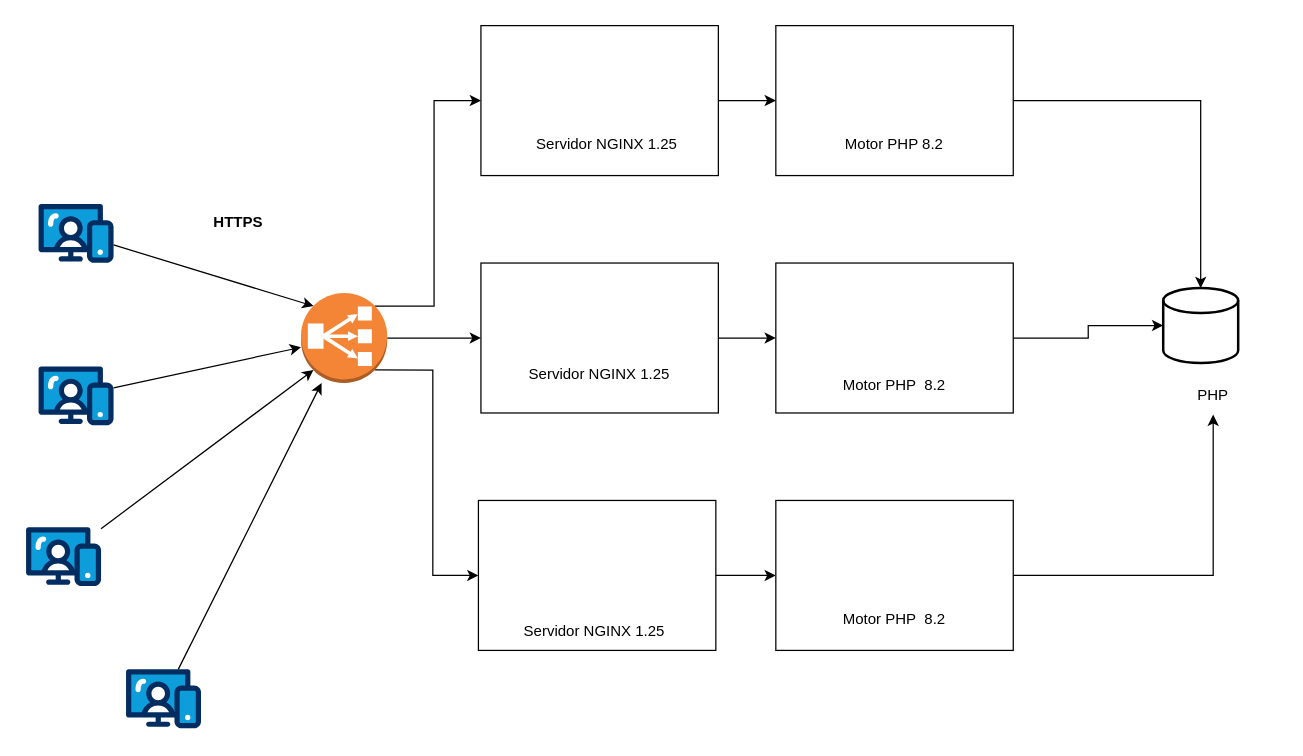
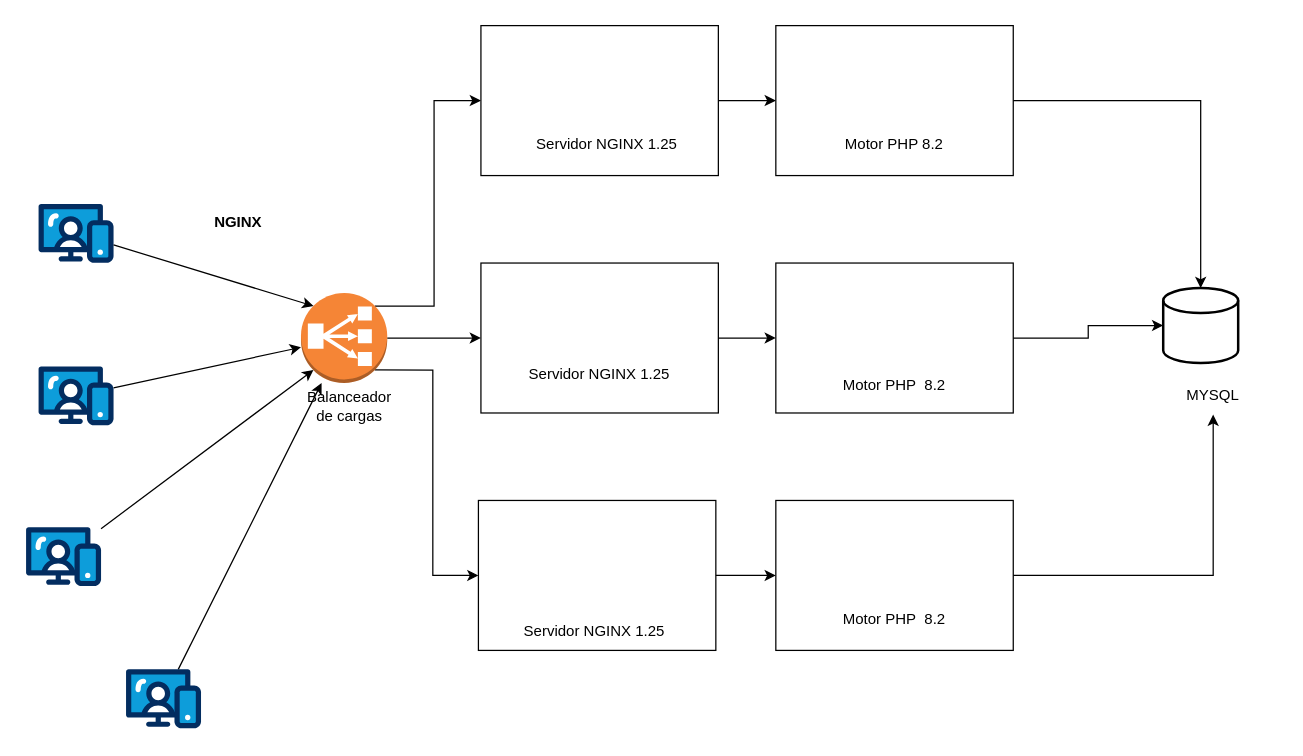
(238, 223) -> (238, 223)
(1213, 396) -> (1213, 396)
none -> (349, 407)
